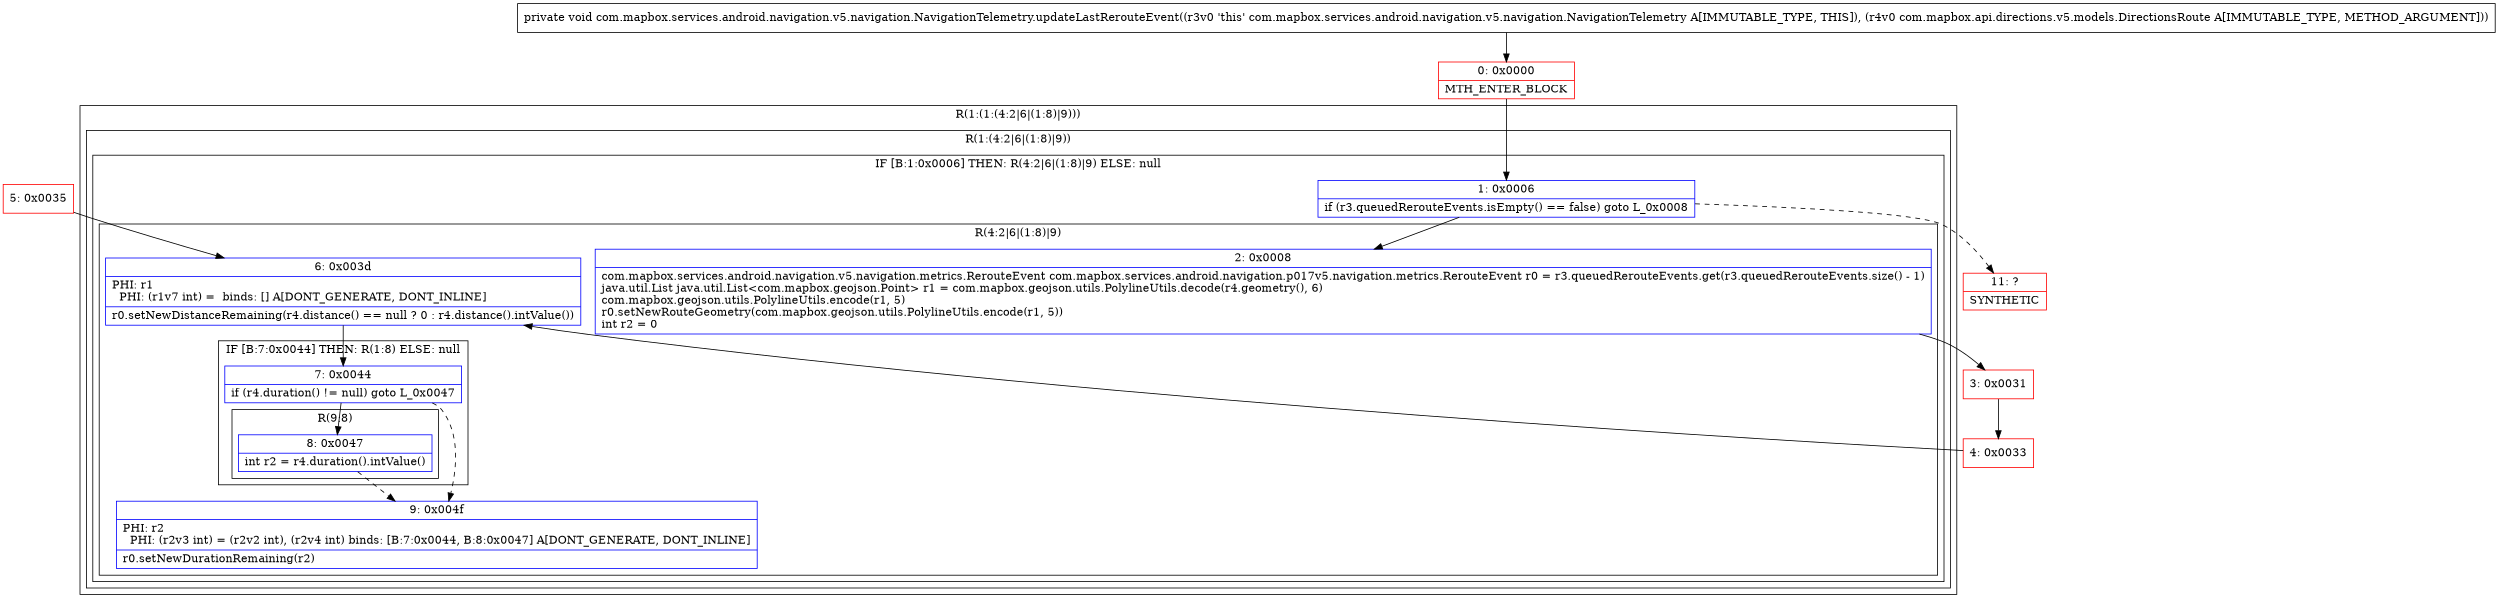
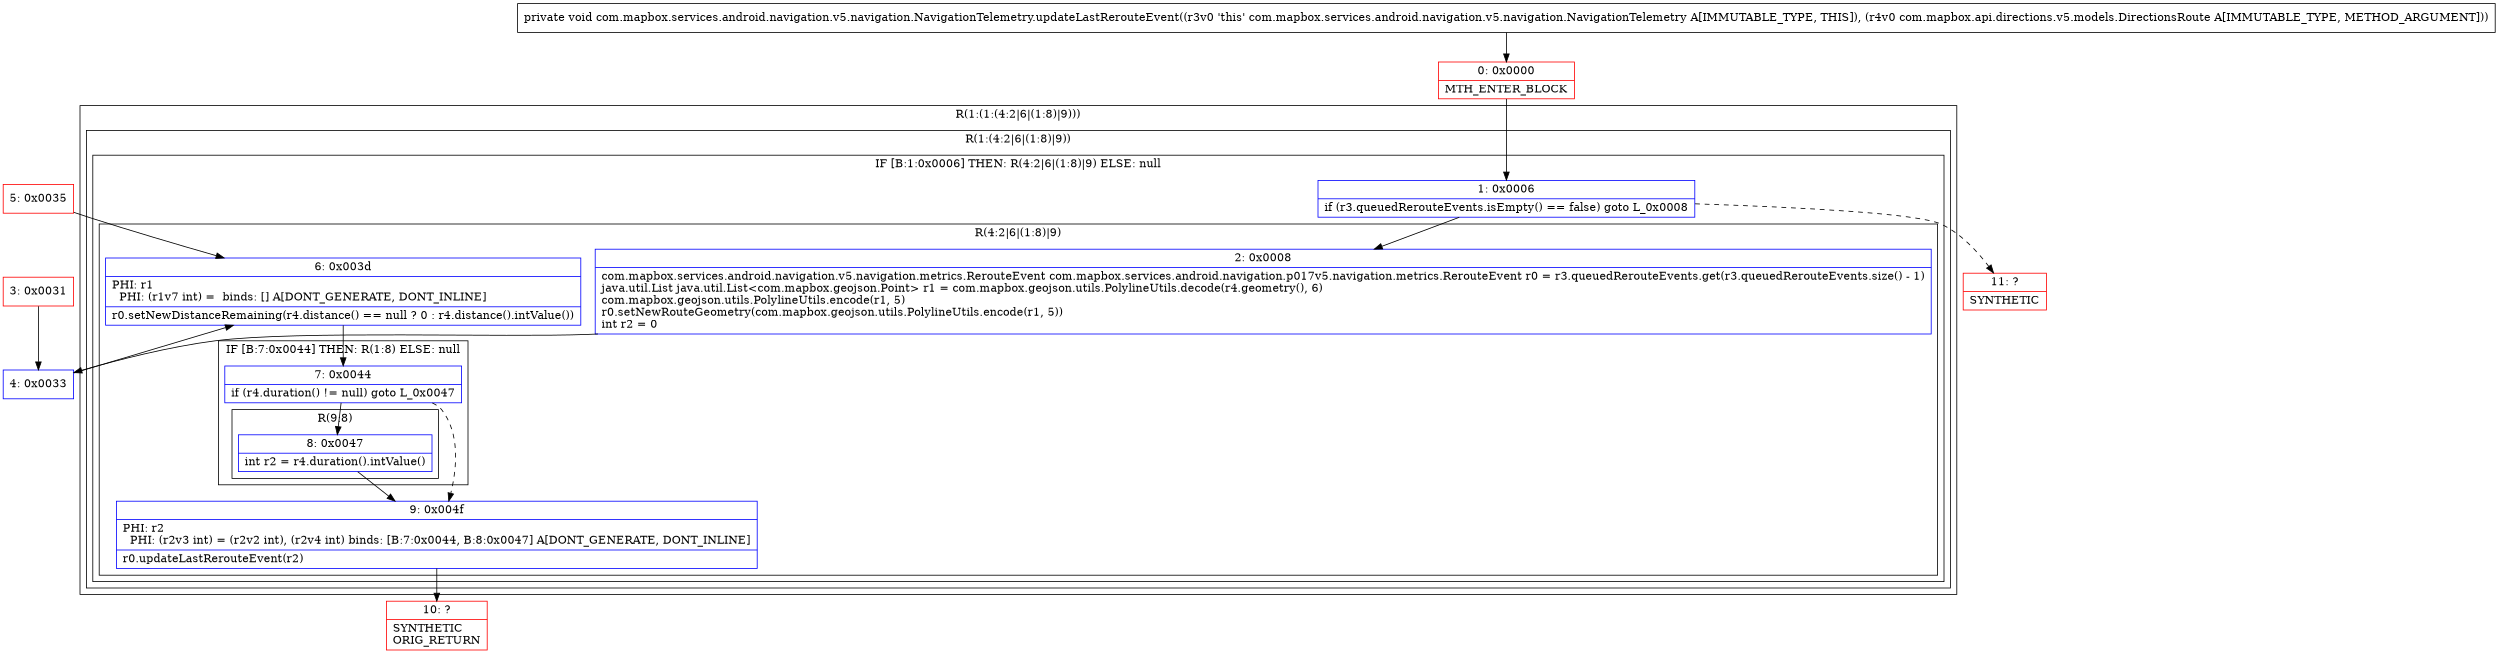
(1963, 352) -> (338, 335)
(1998, 453) -> (38, 384)
(381, 490) -> (381, 490)
(219, 559) -> (213, 559)
none -> (437, 626)
